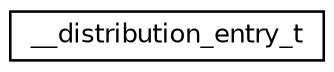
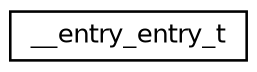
(167, 36) -> (128, 36)
